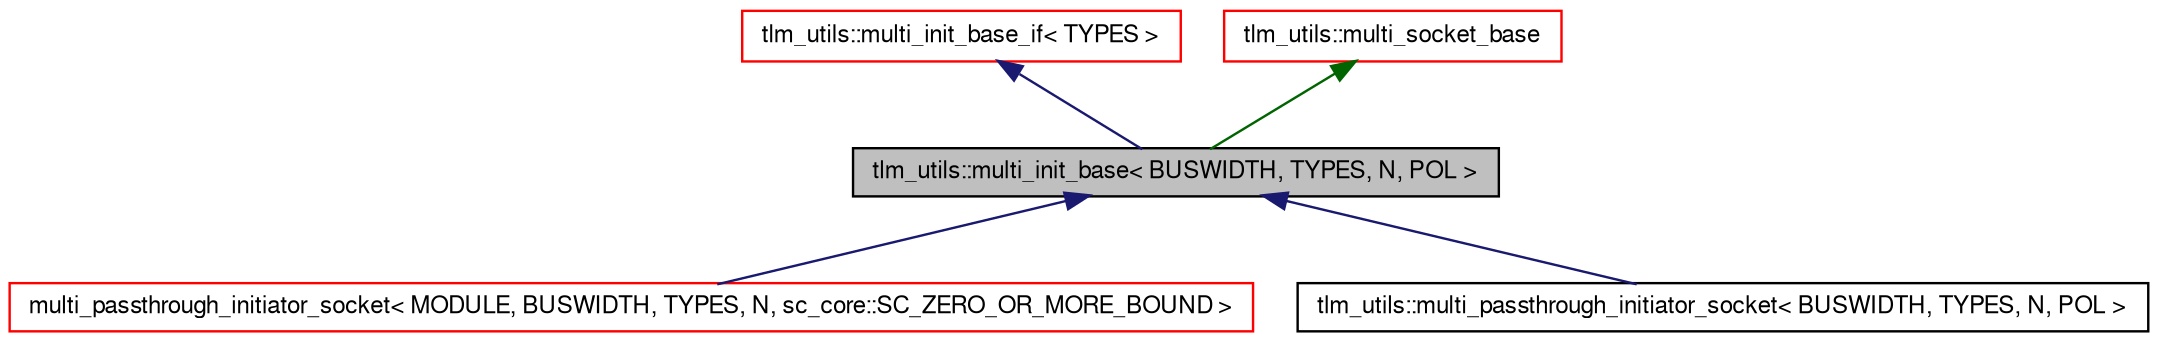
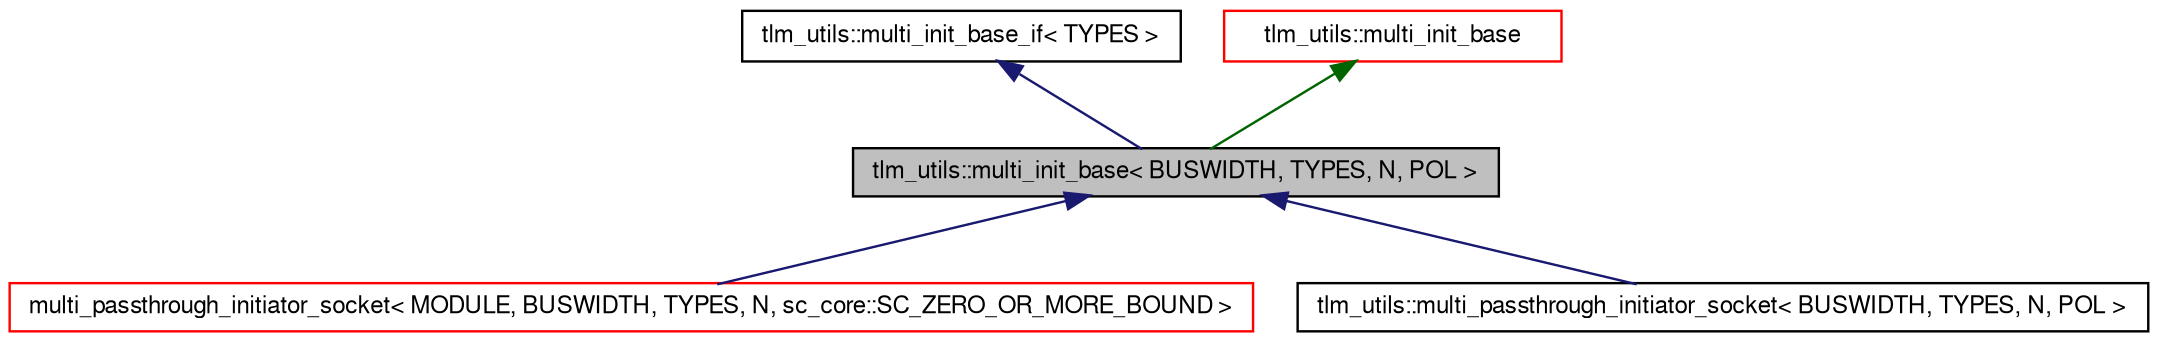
(961, 36) -> (961, 36)
(1393, 36) -> (1393, 36)
